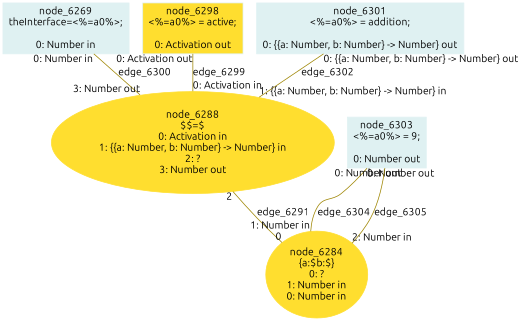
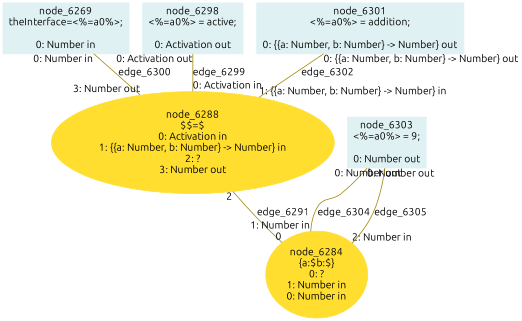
(193, 28) -> (193, 28)
